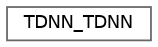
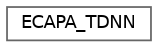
(79, 24) -> (79, 24)
